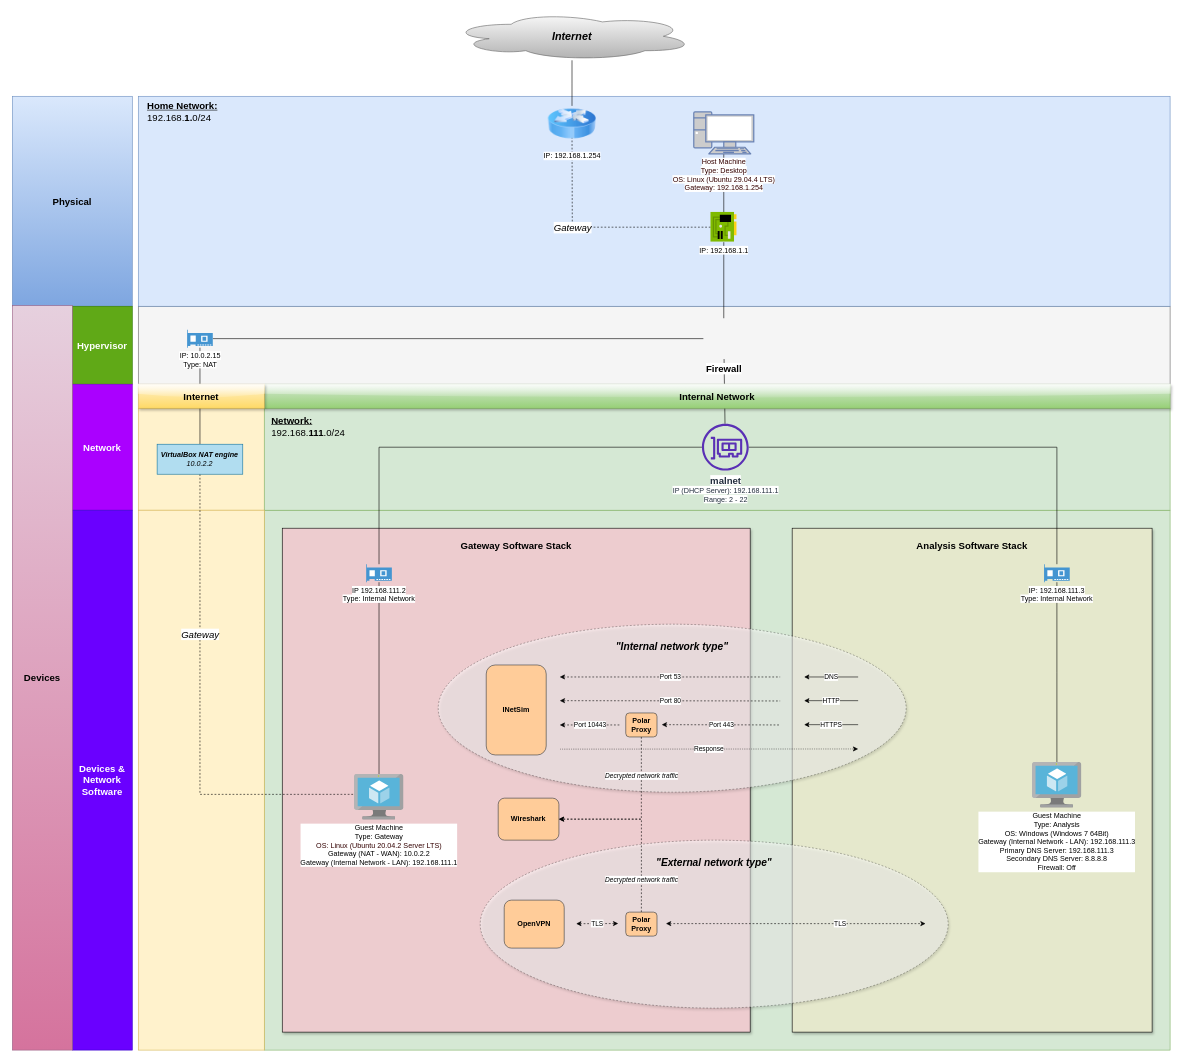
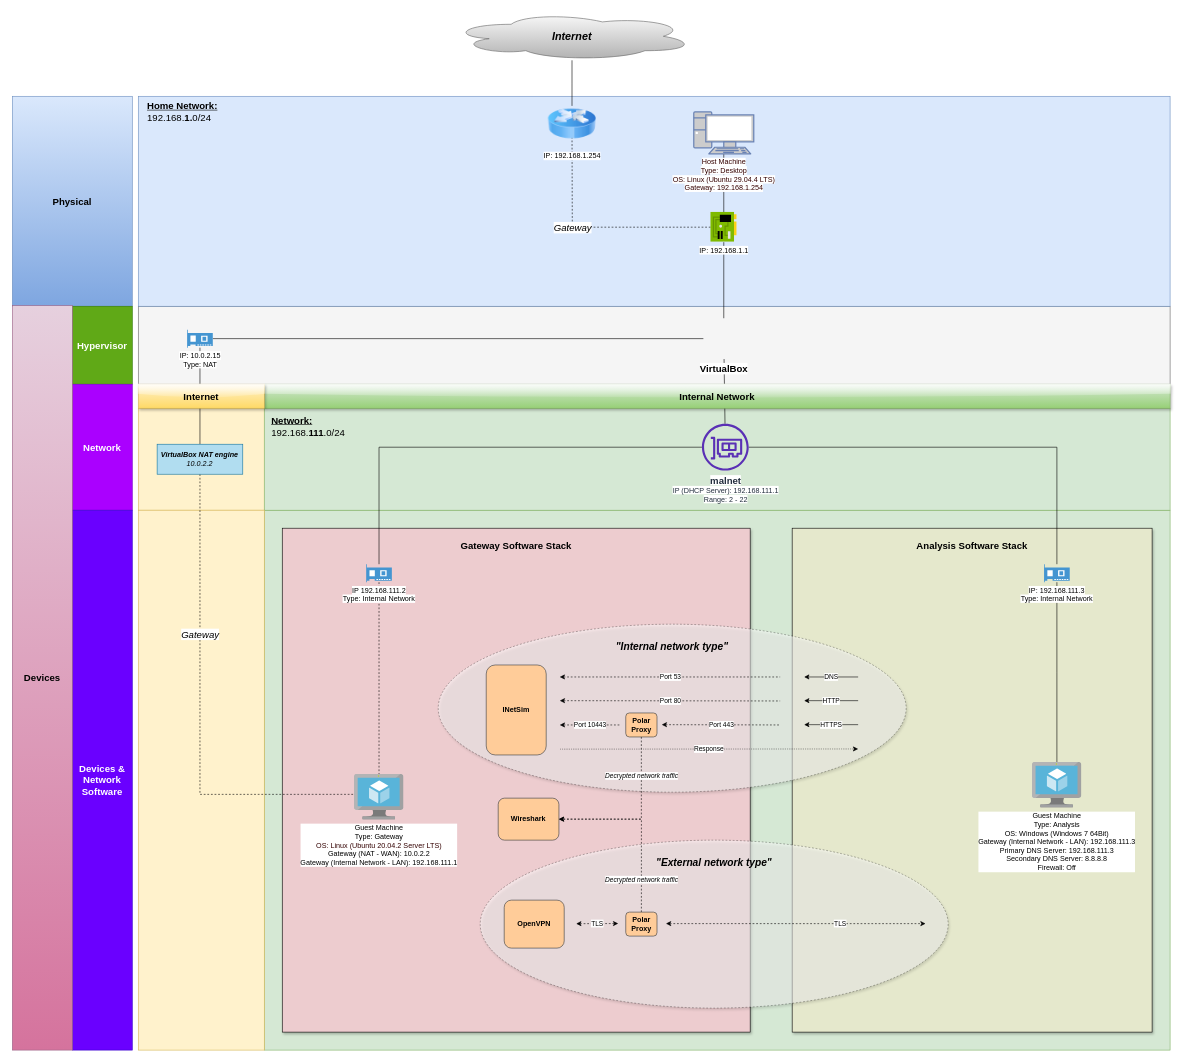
(724, 368) -> (724, 368)
(379, 687) -> (379, 687)
